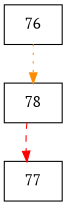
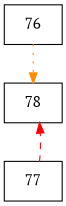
(26, 137) -> (40, 148)
